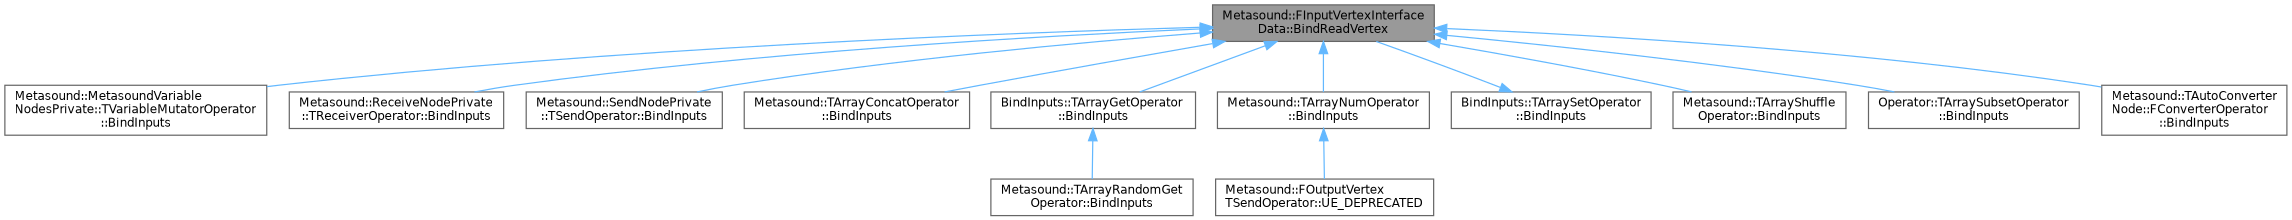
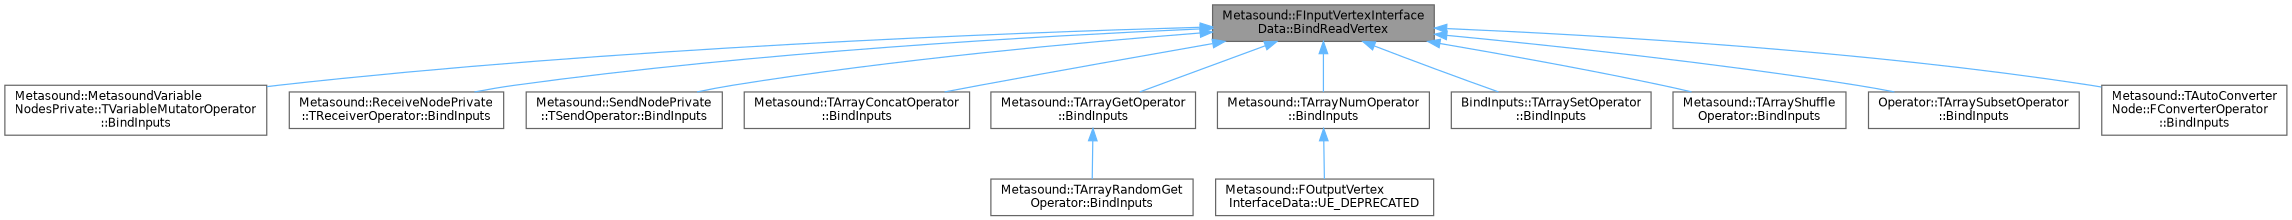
(1438, 64) -> (1436, 69)
(1093, 110) -> (1093, 110)
(1325, 197) -> (1325, 197)
